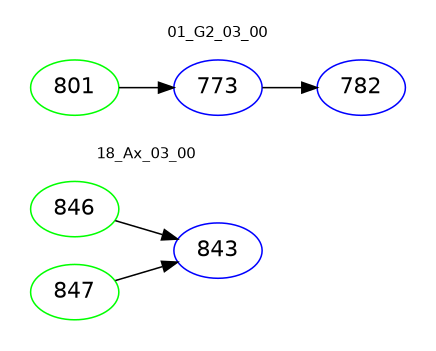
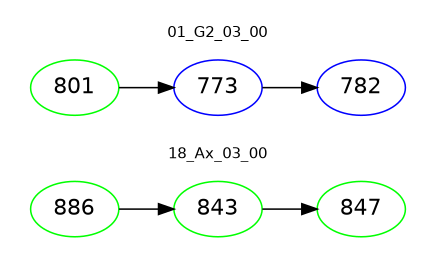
(75, 209) -> (75, 209)
(218, 251) -> (218, 209)
(139, 274) -> (282, 209)
